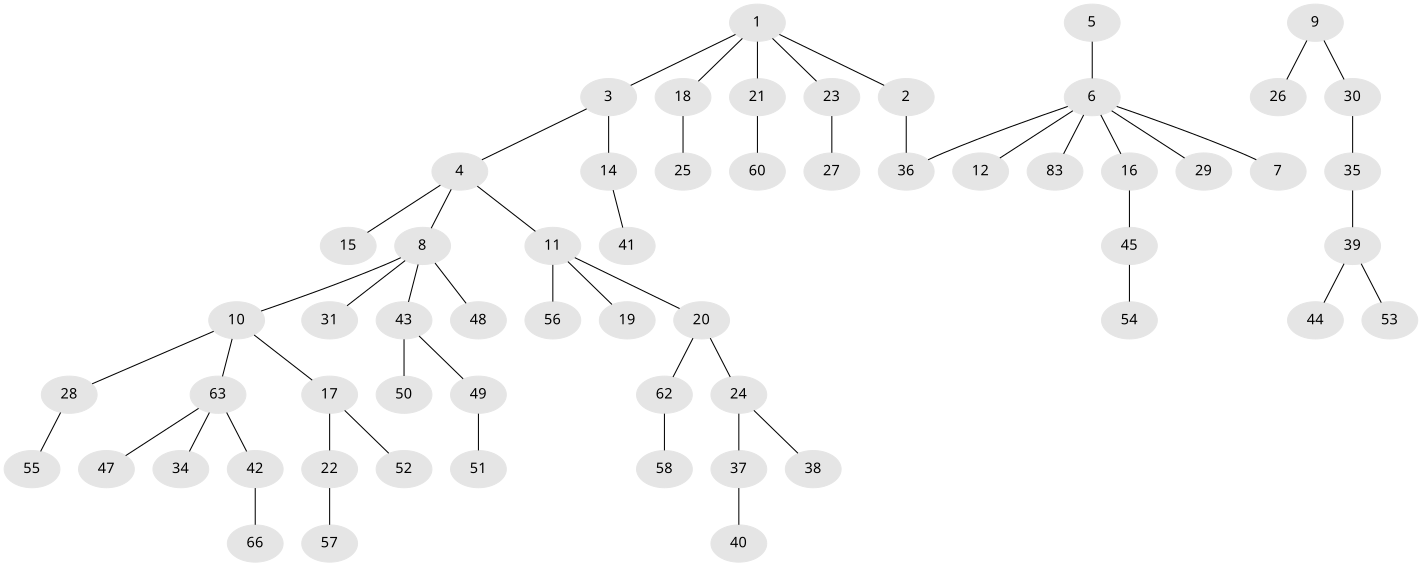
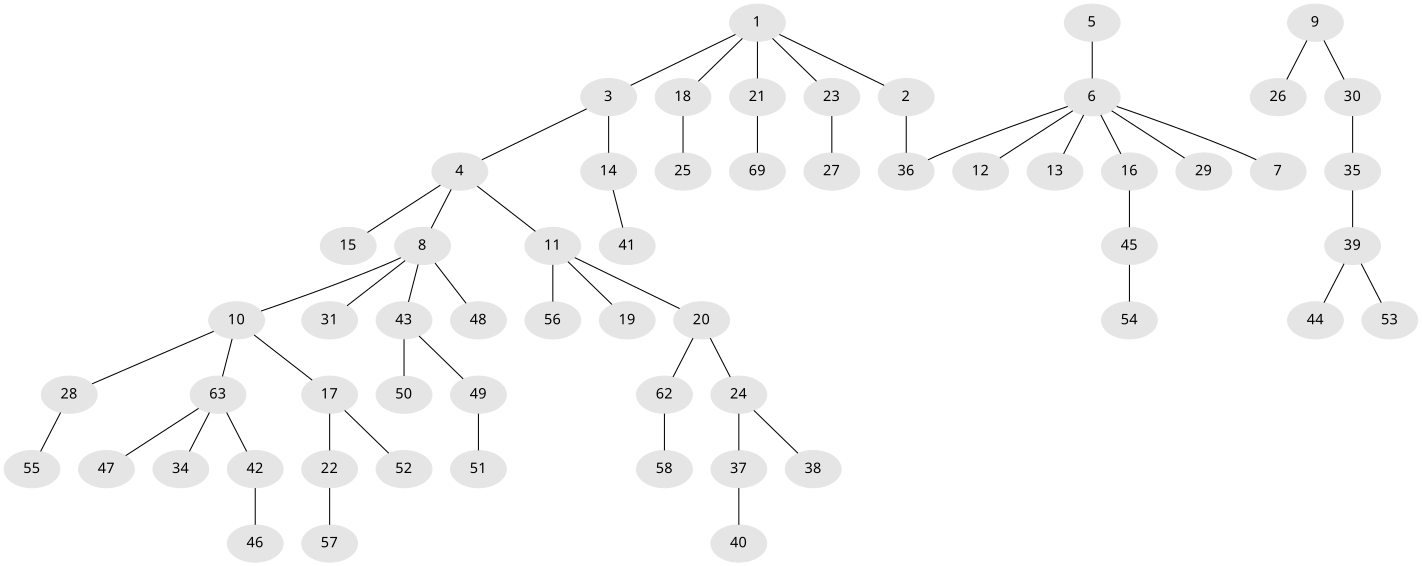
(757, 172) -> (757, 172)
(1055, 172) -> (1055, 172)
(255, 544) -> (255, 544)
